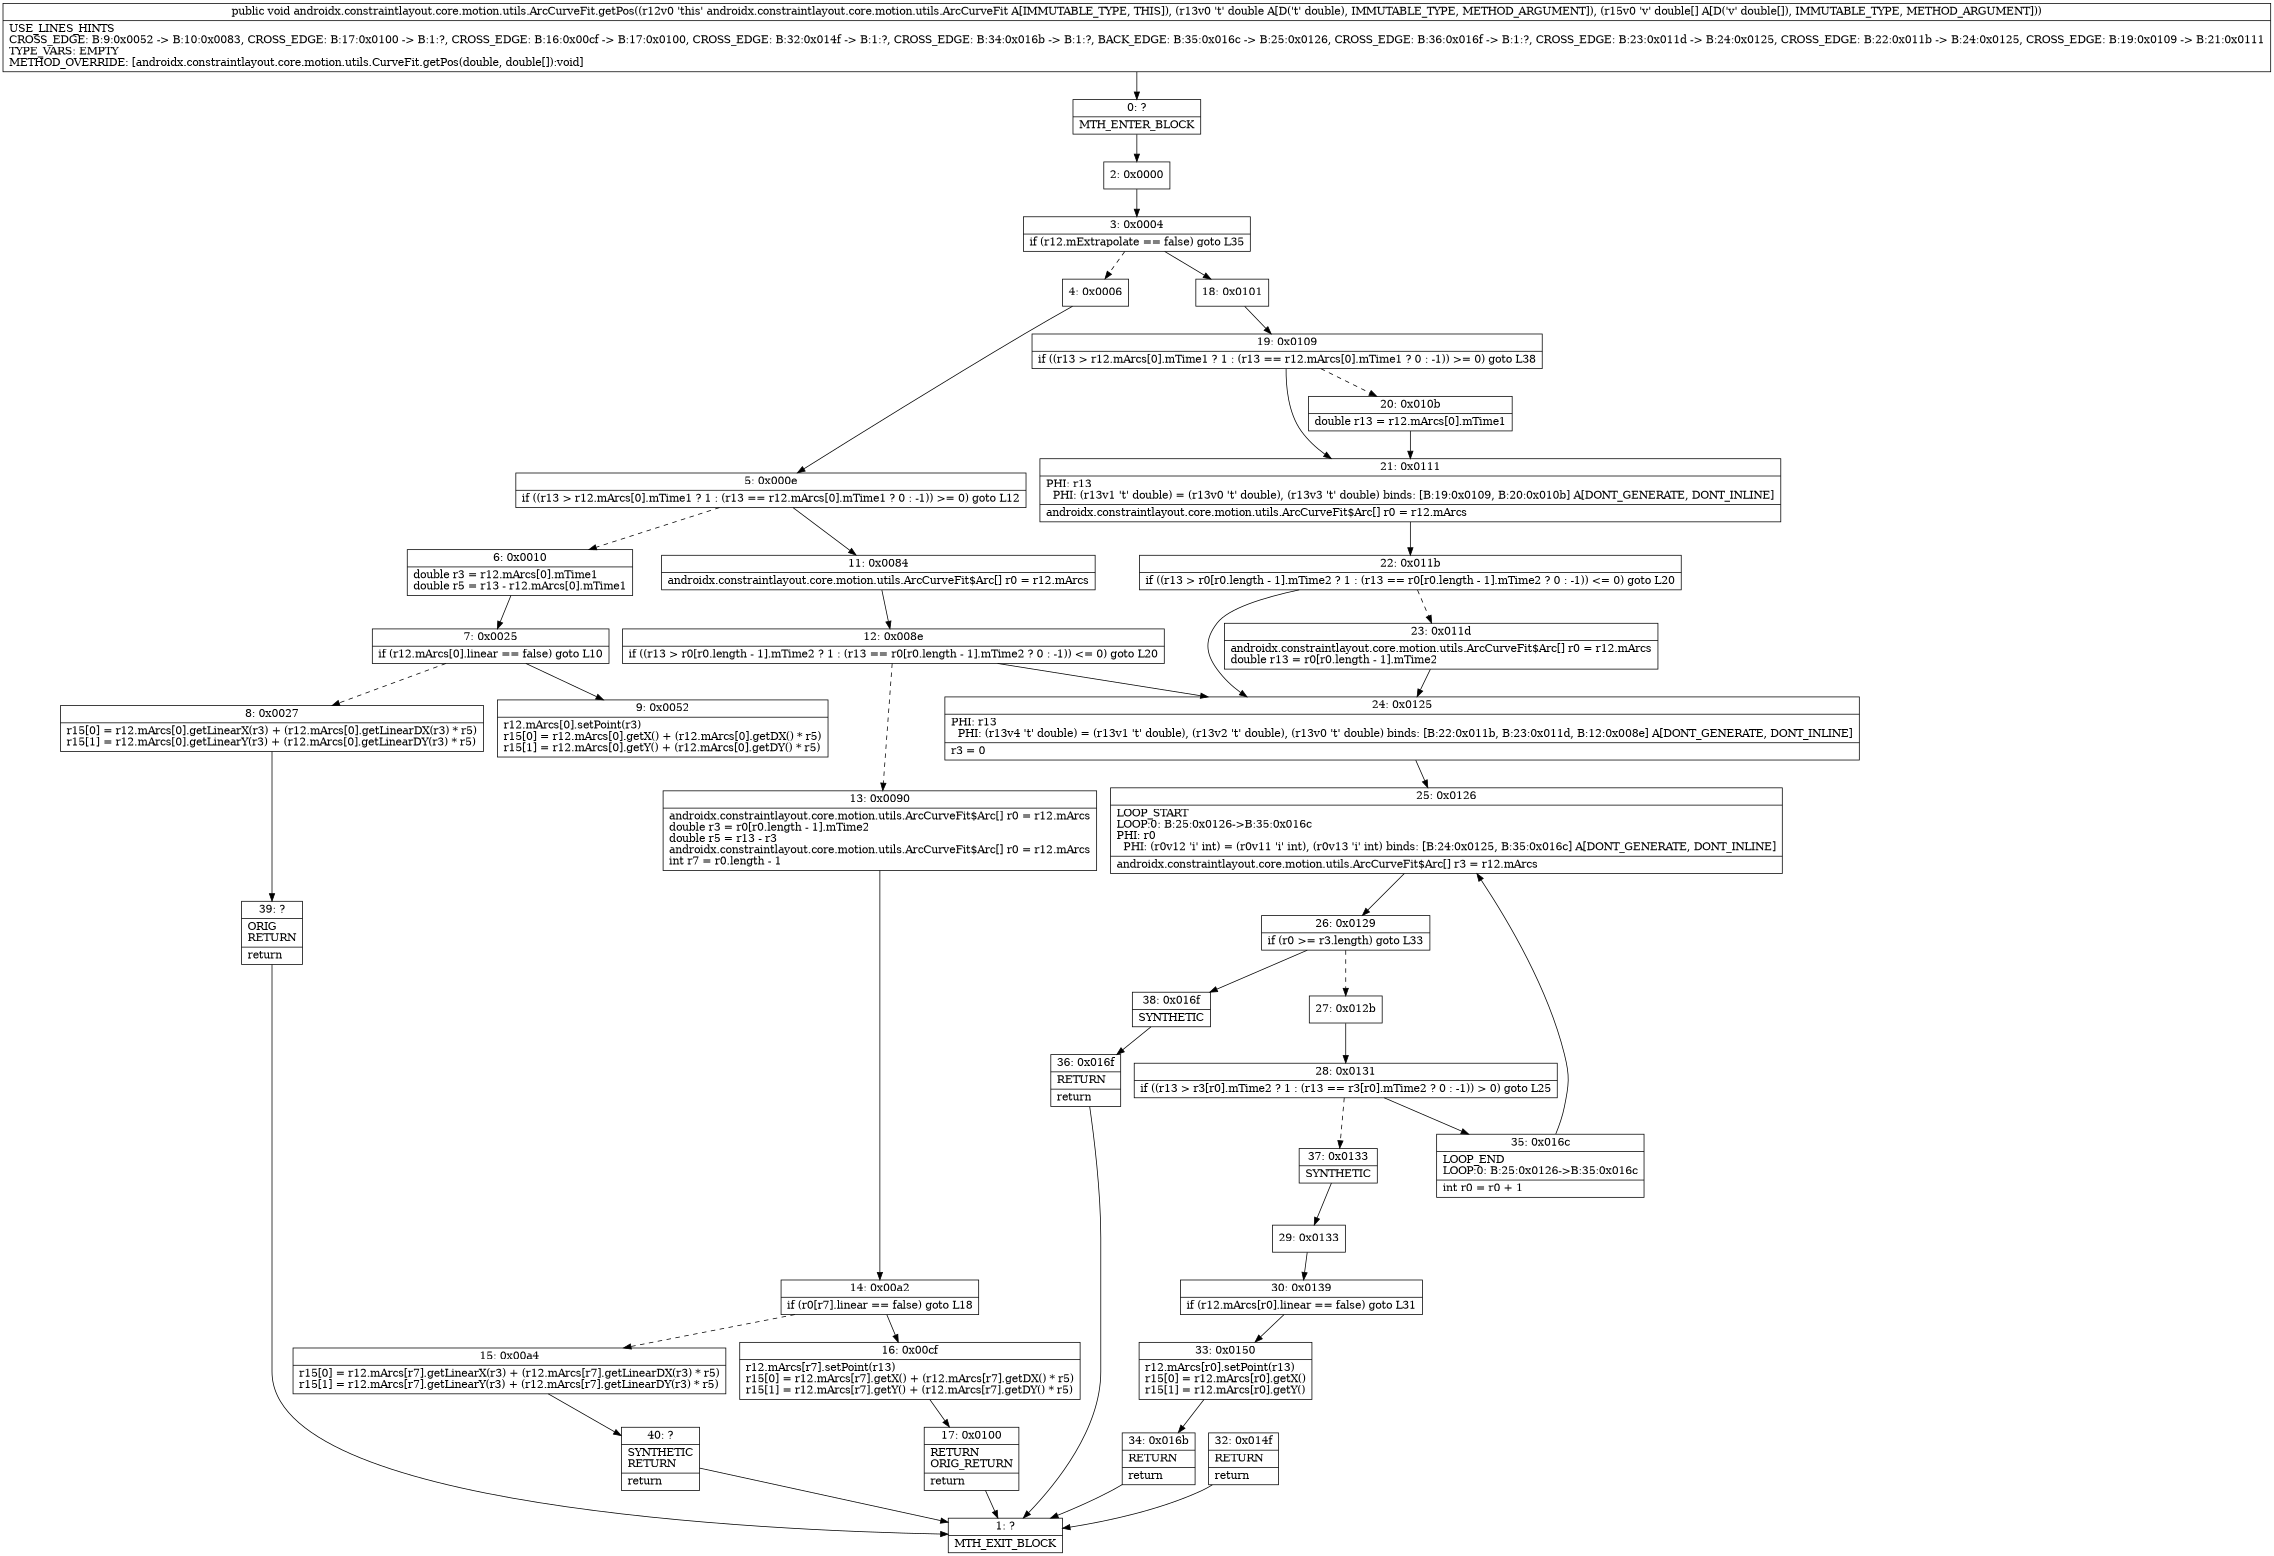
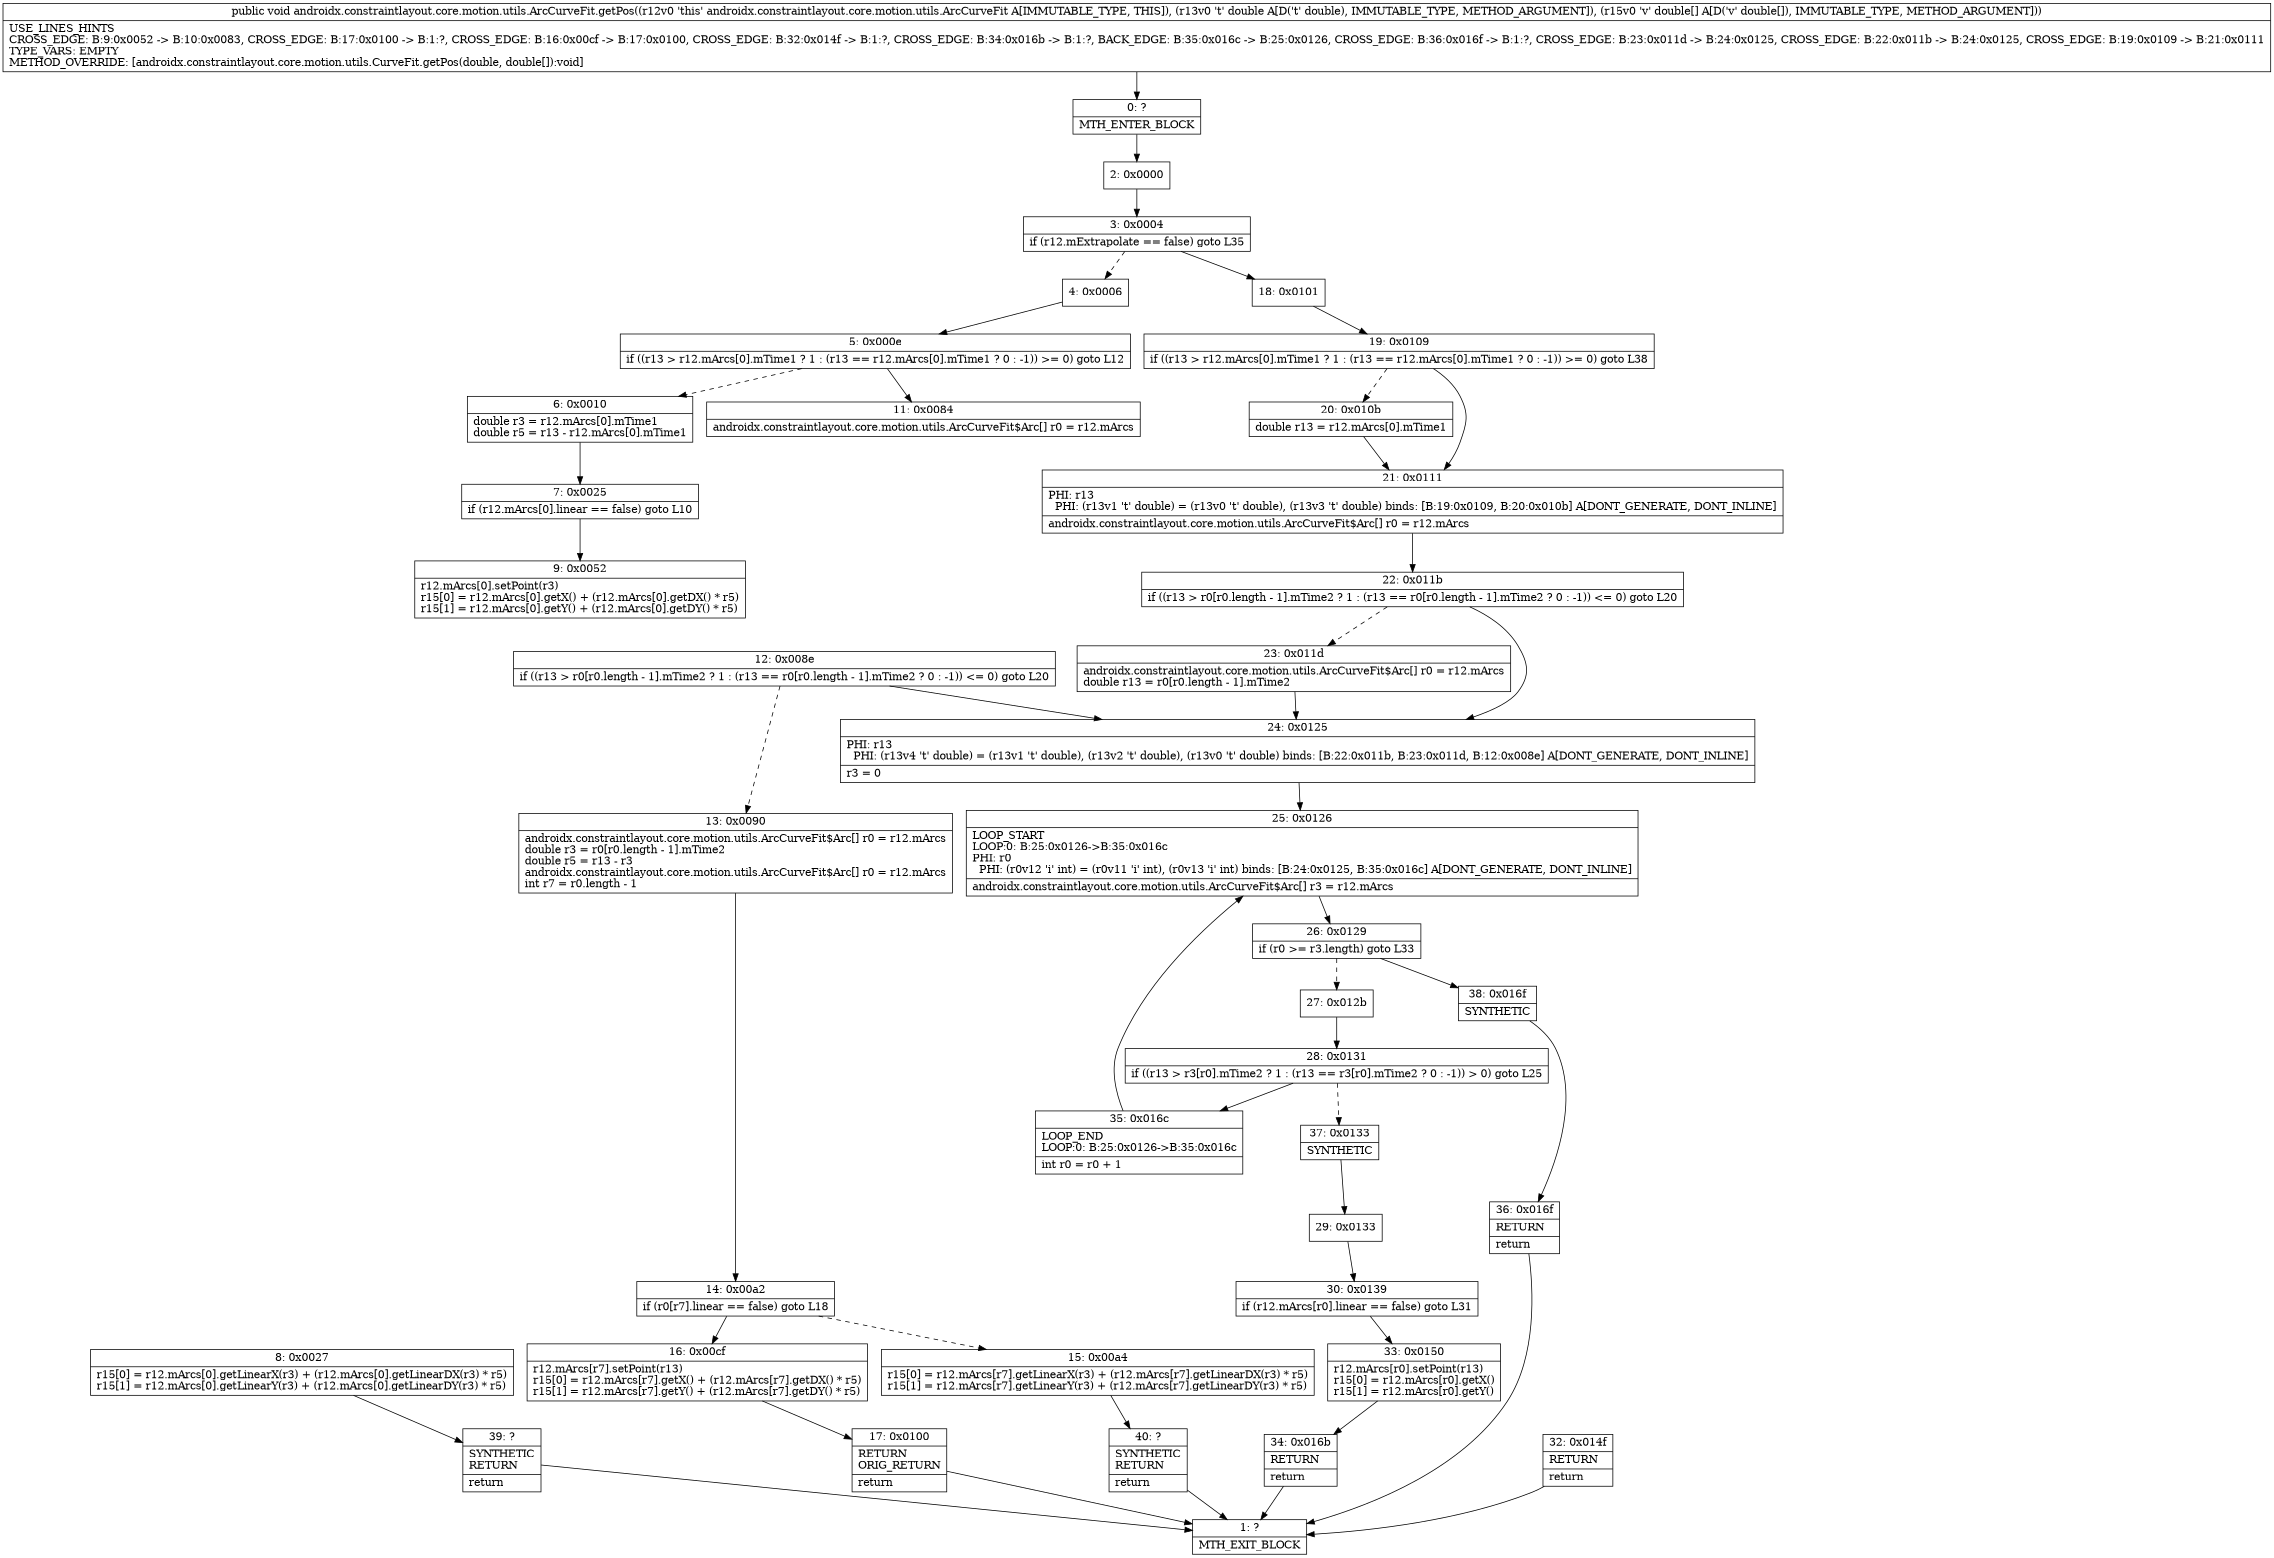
(885, 606) -> none
(393, 683) -> none
(262, 927) -> (502, 1454)
